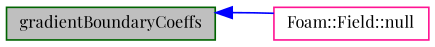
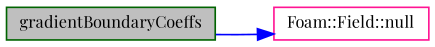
(253, 13) -> (237, 35)
